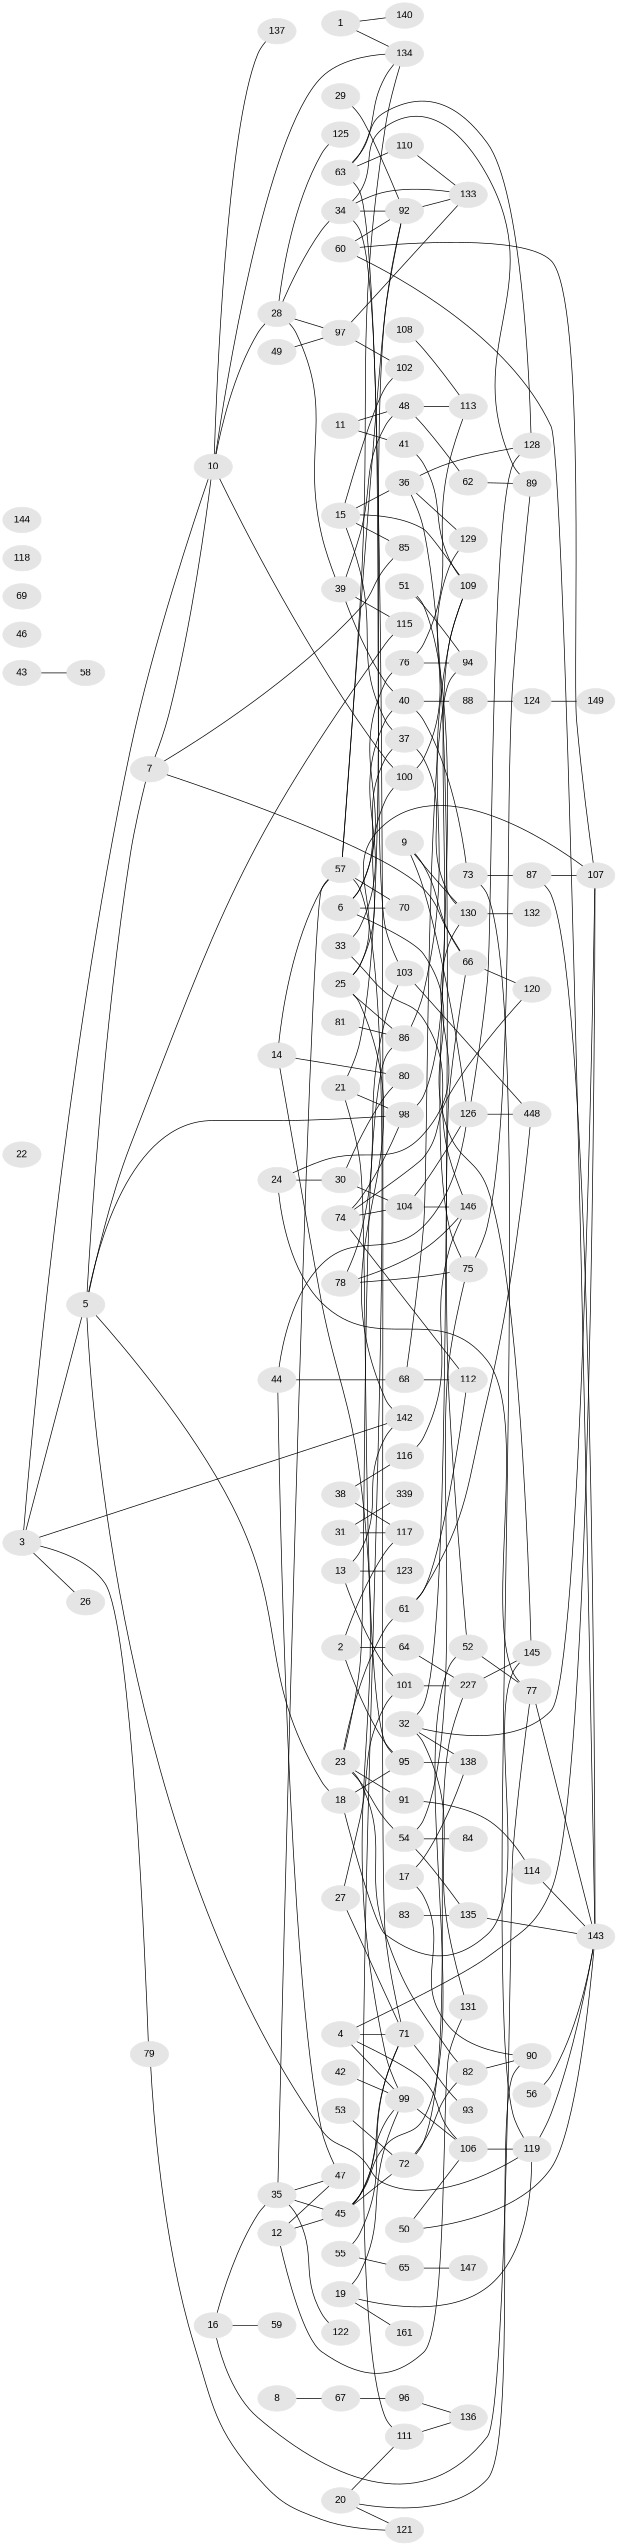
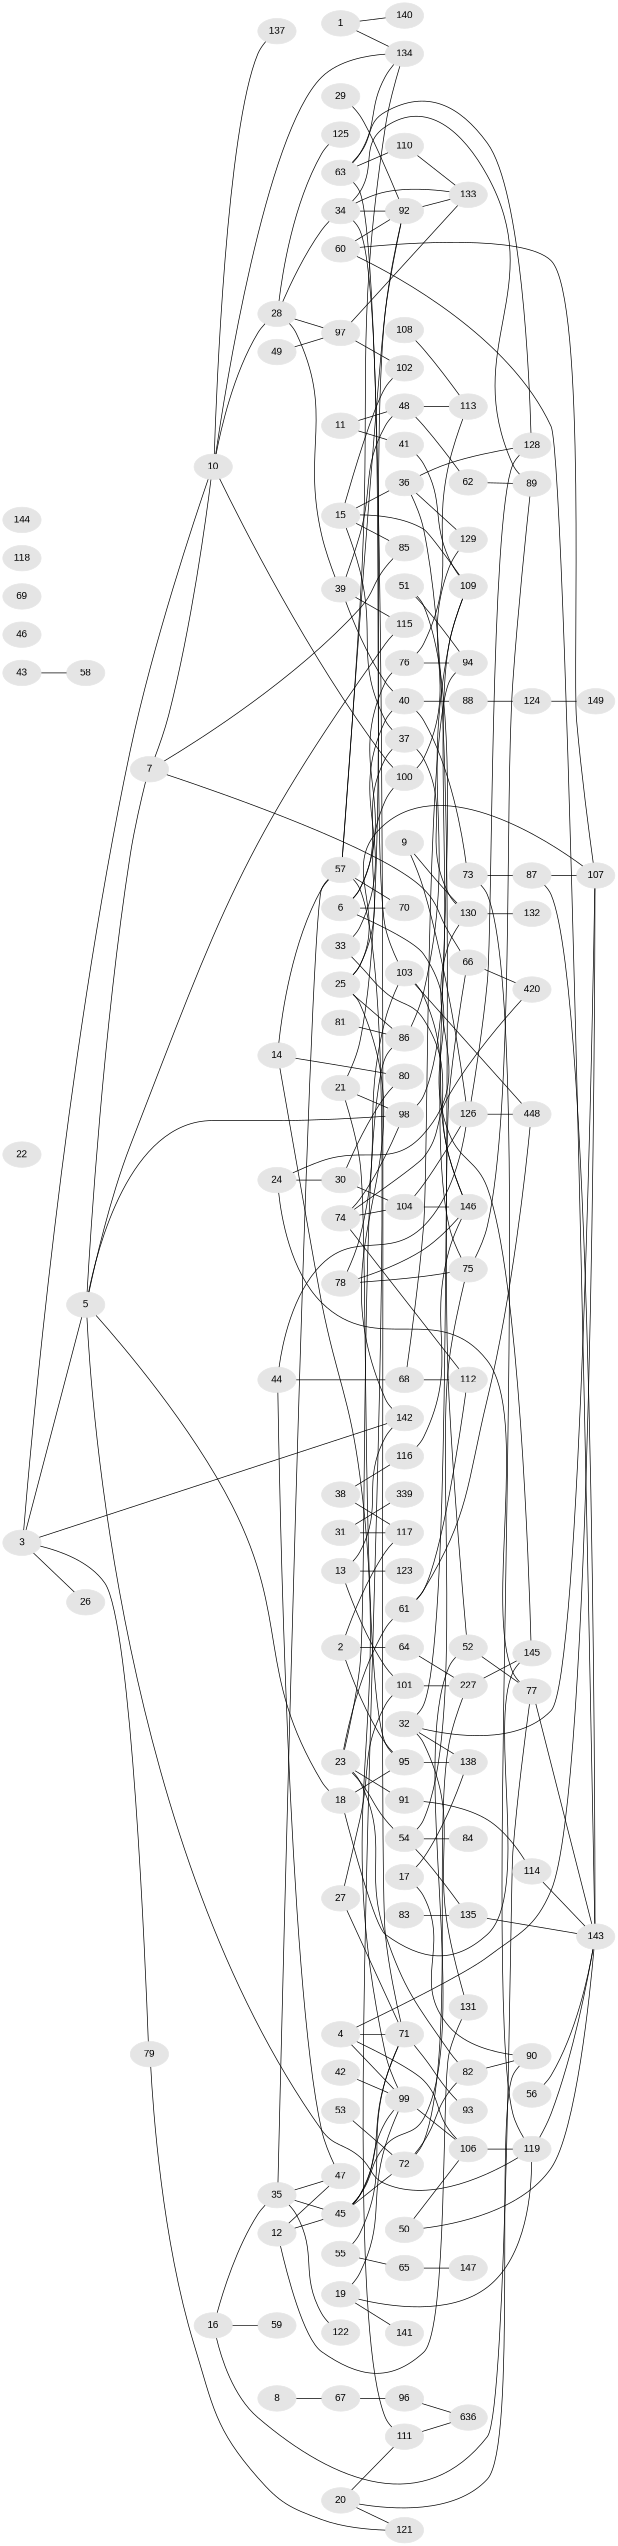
(438, 902) -> none
(532, 990) -> (532, 990)
none -> (441, 1088)
(404, 2333) -> (404, 2333)
(468, 2418) -> (468, 2418)
